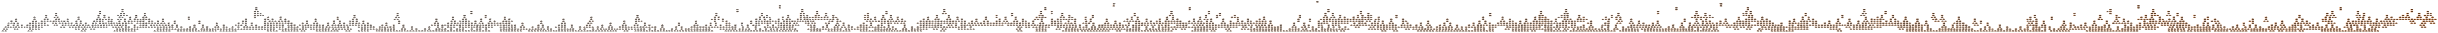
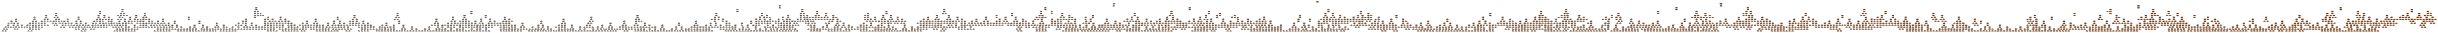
(1608, 31) -> none
none -> (1617, 31)
(1966, 31) -> none
none -> (2048, 31)
none -> (2212, 31)
